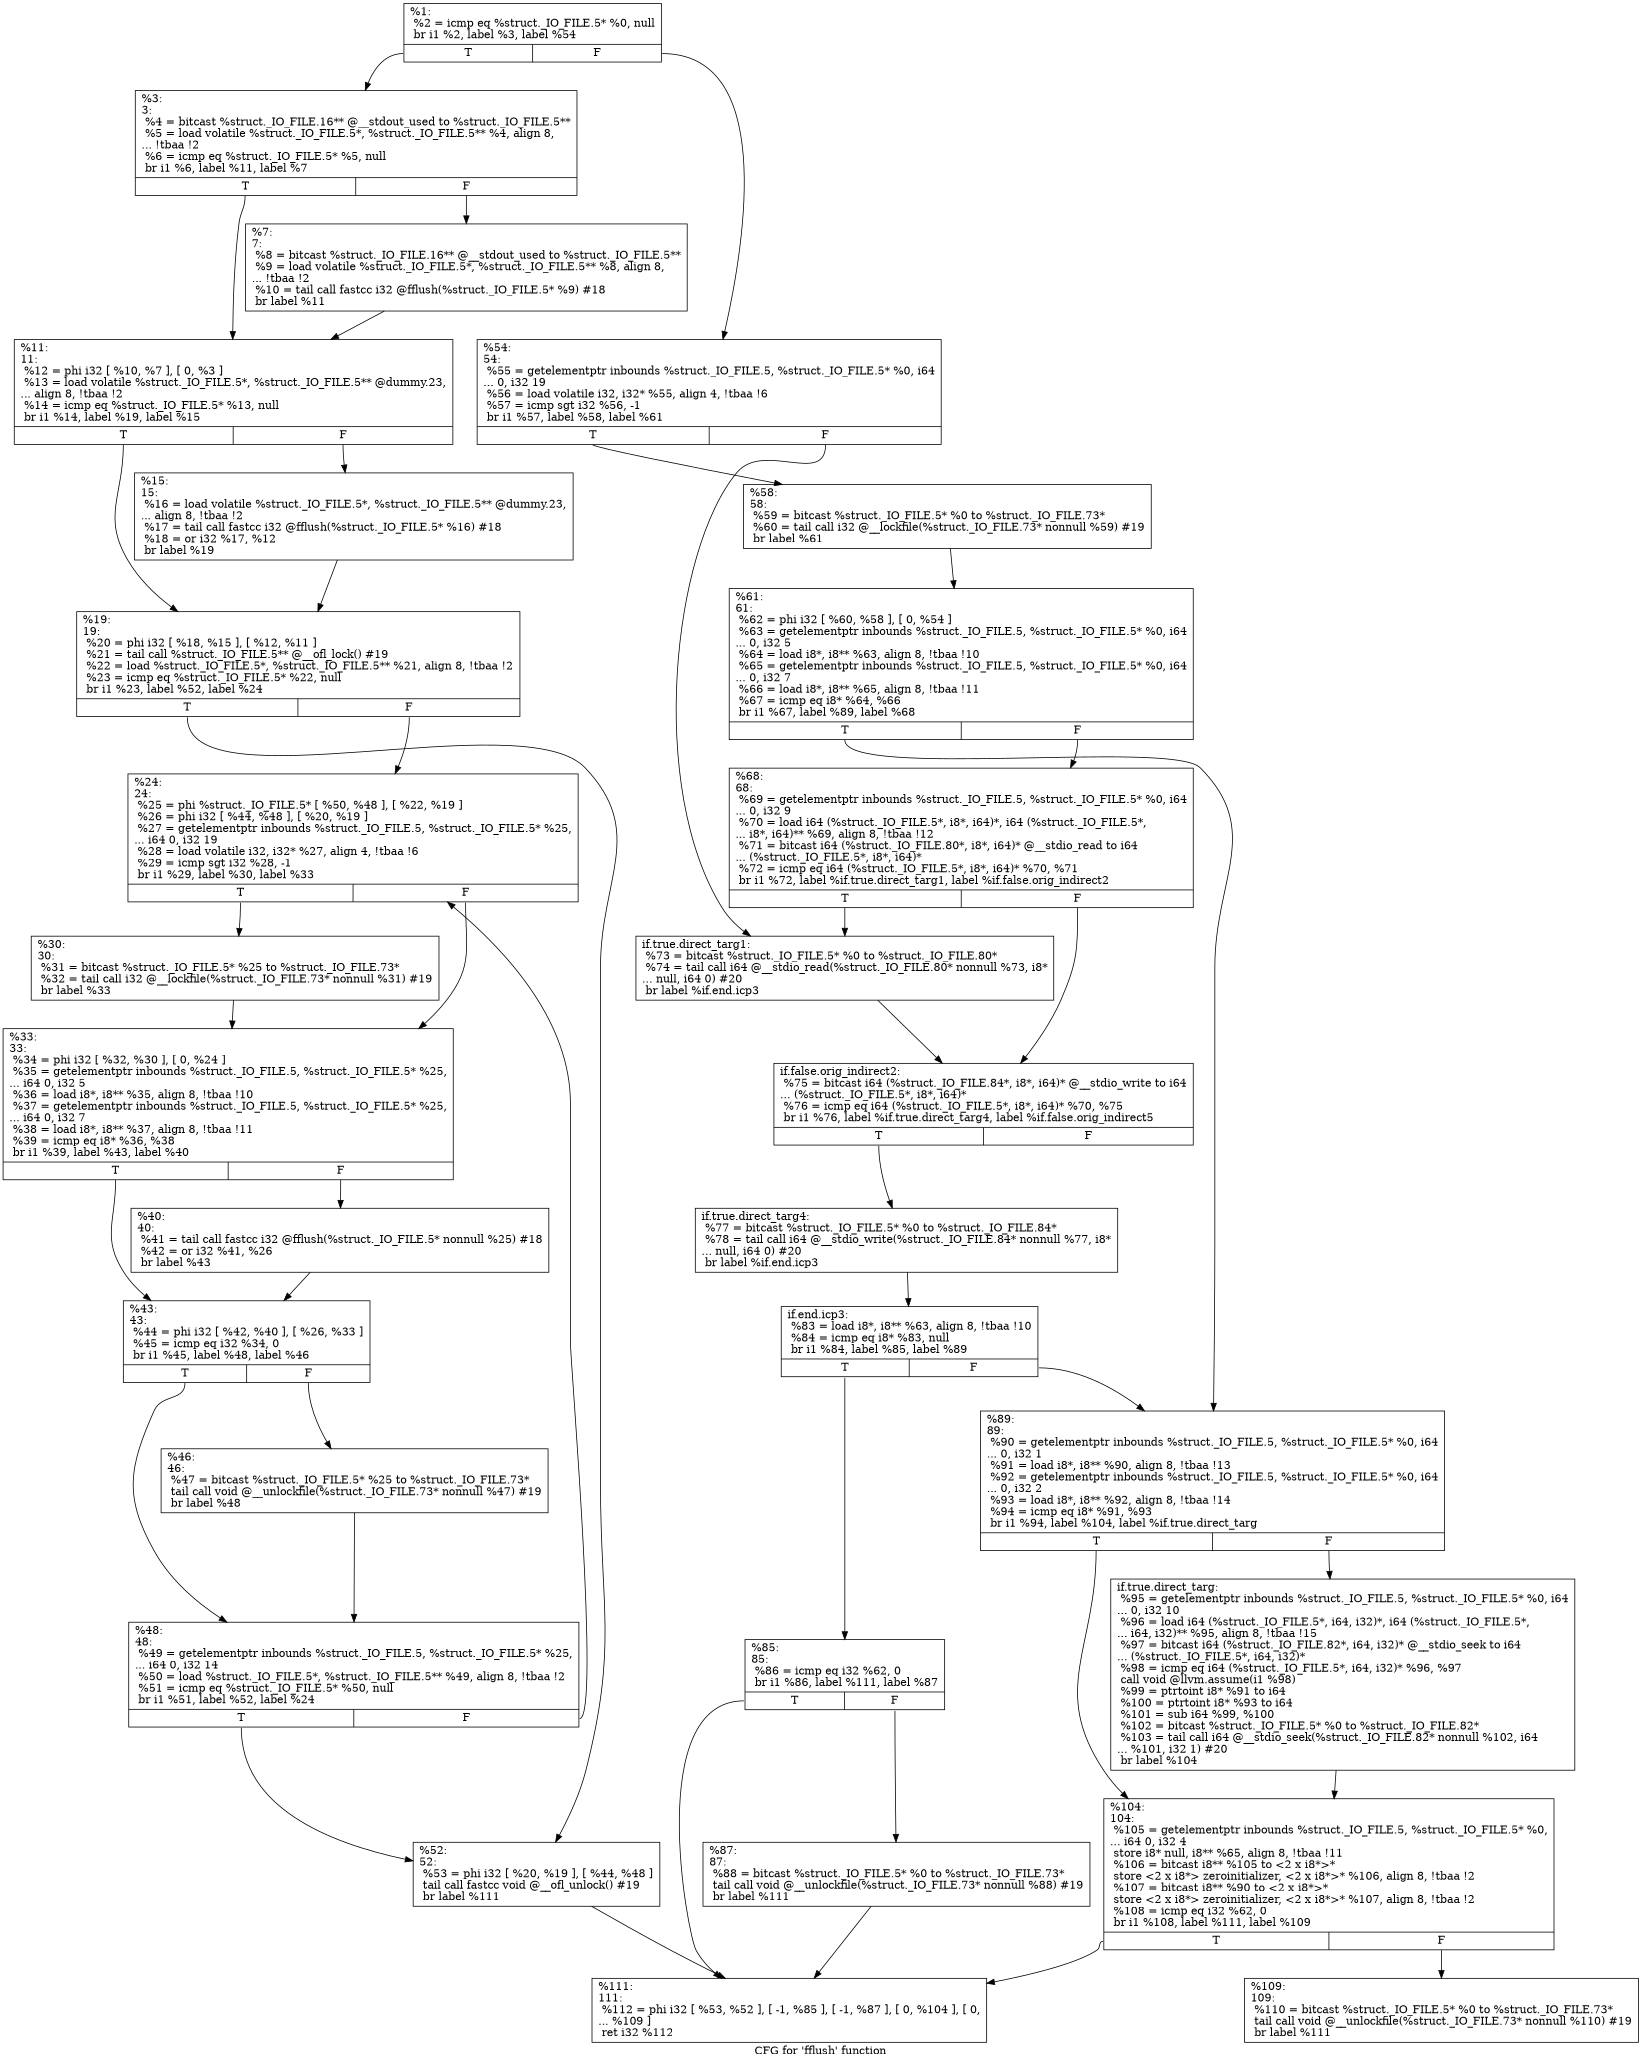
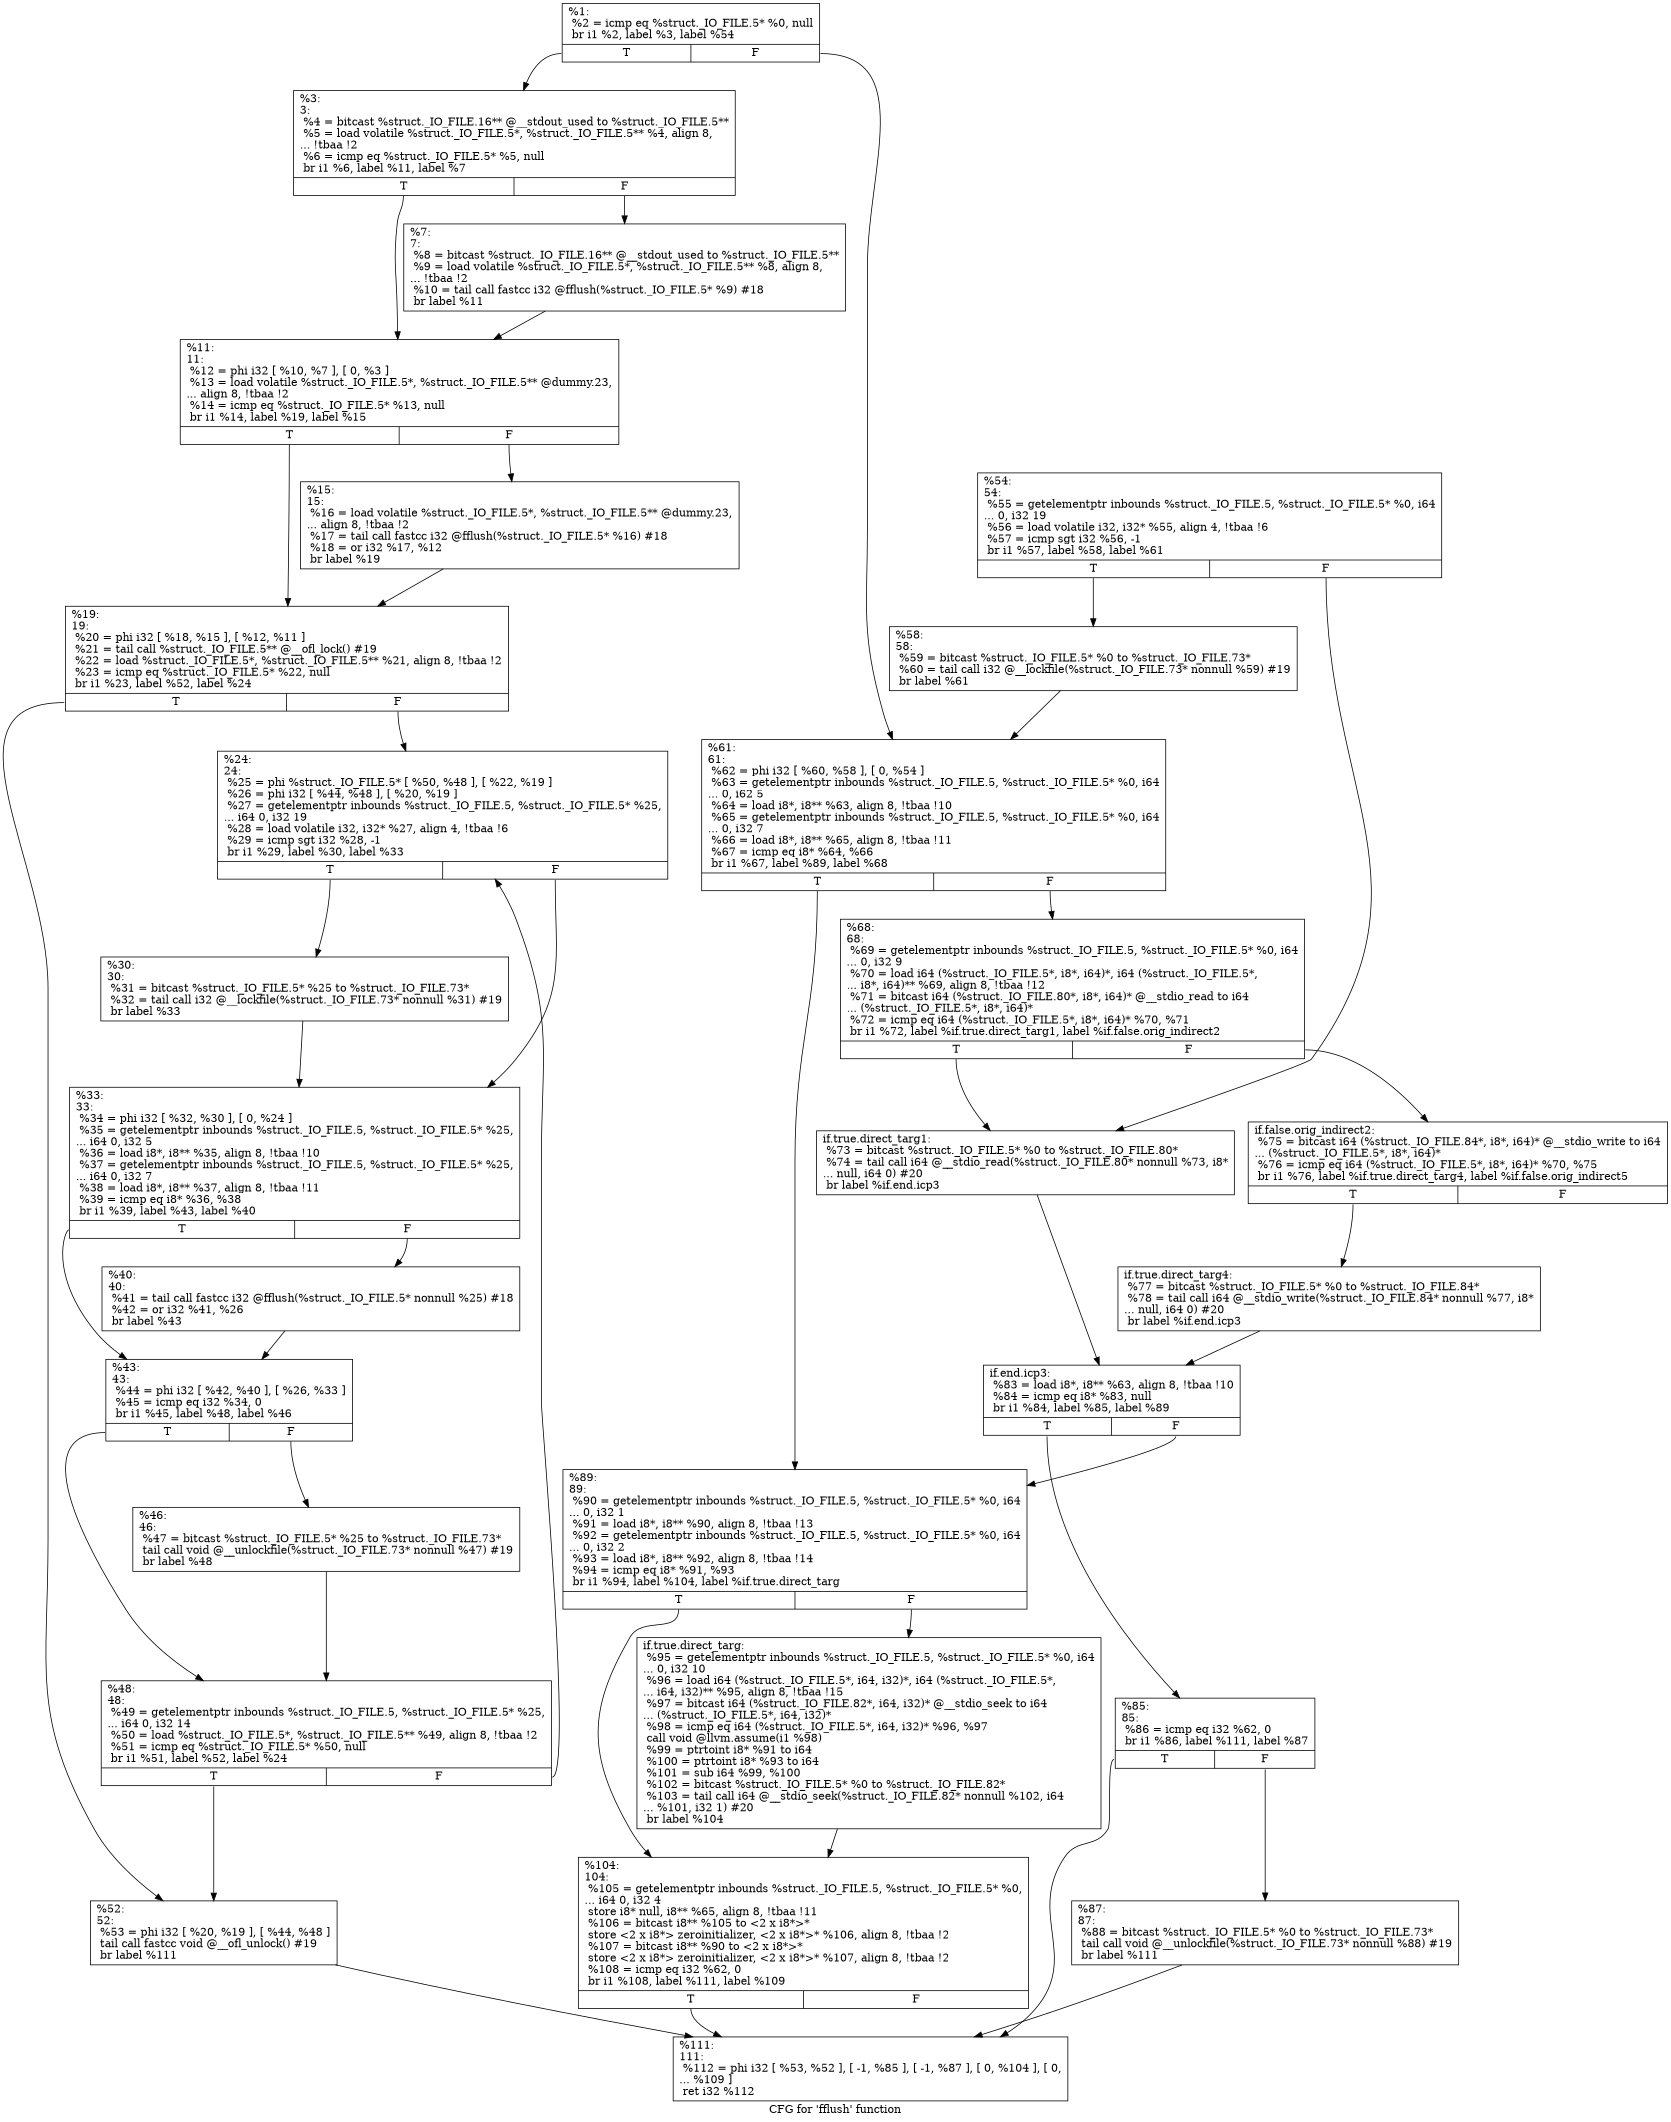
(743, 172) -> (867, 376)
(764, 643) -> (736, 794)
(907, 1029) -> (1067, 1276)
(1441, 2010) -> none
